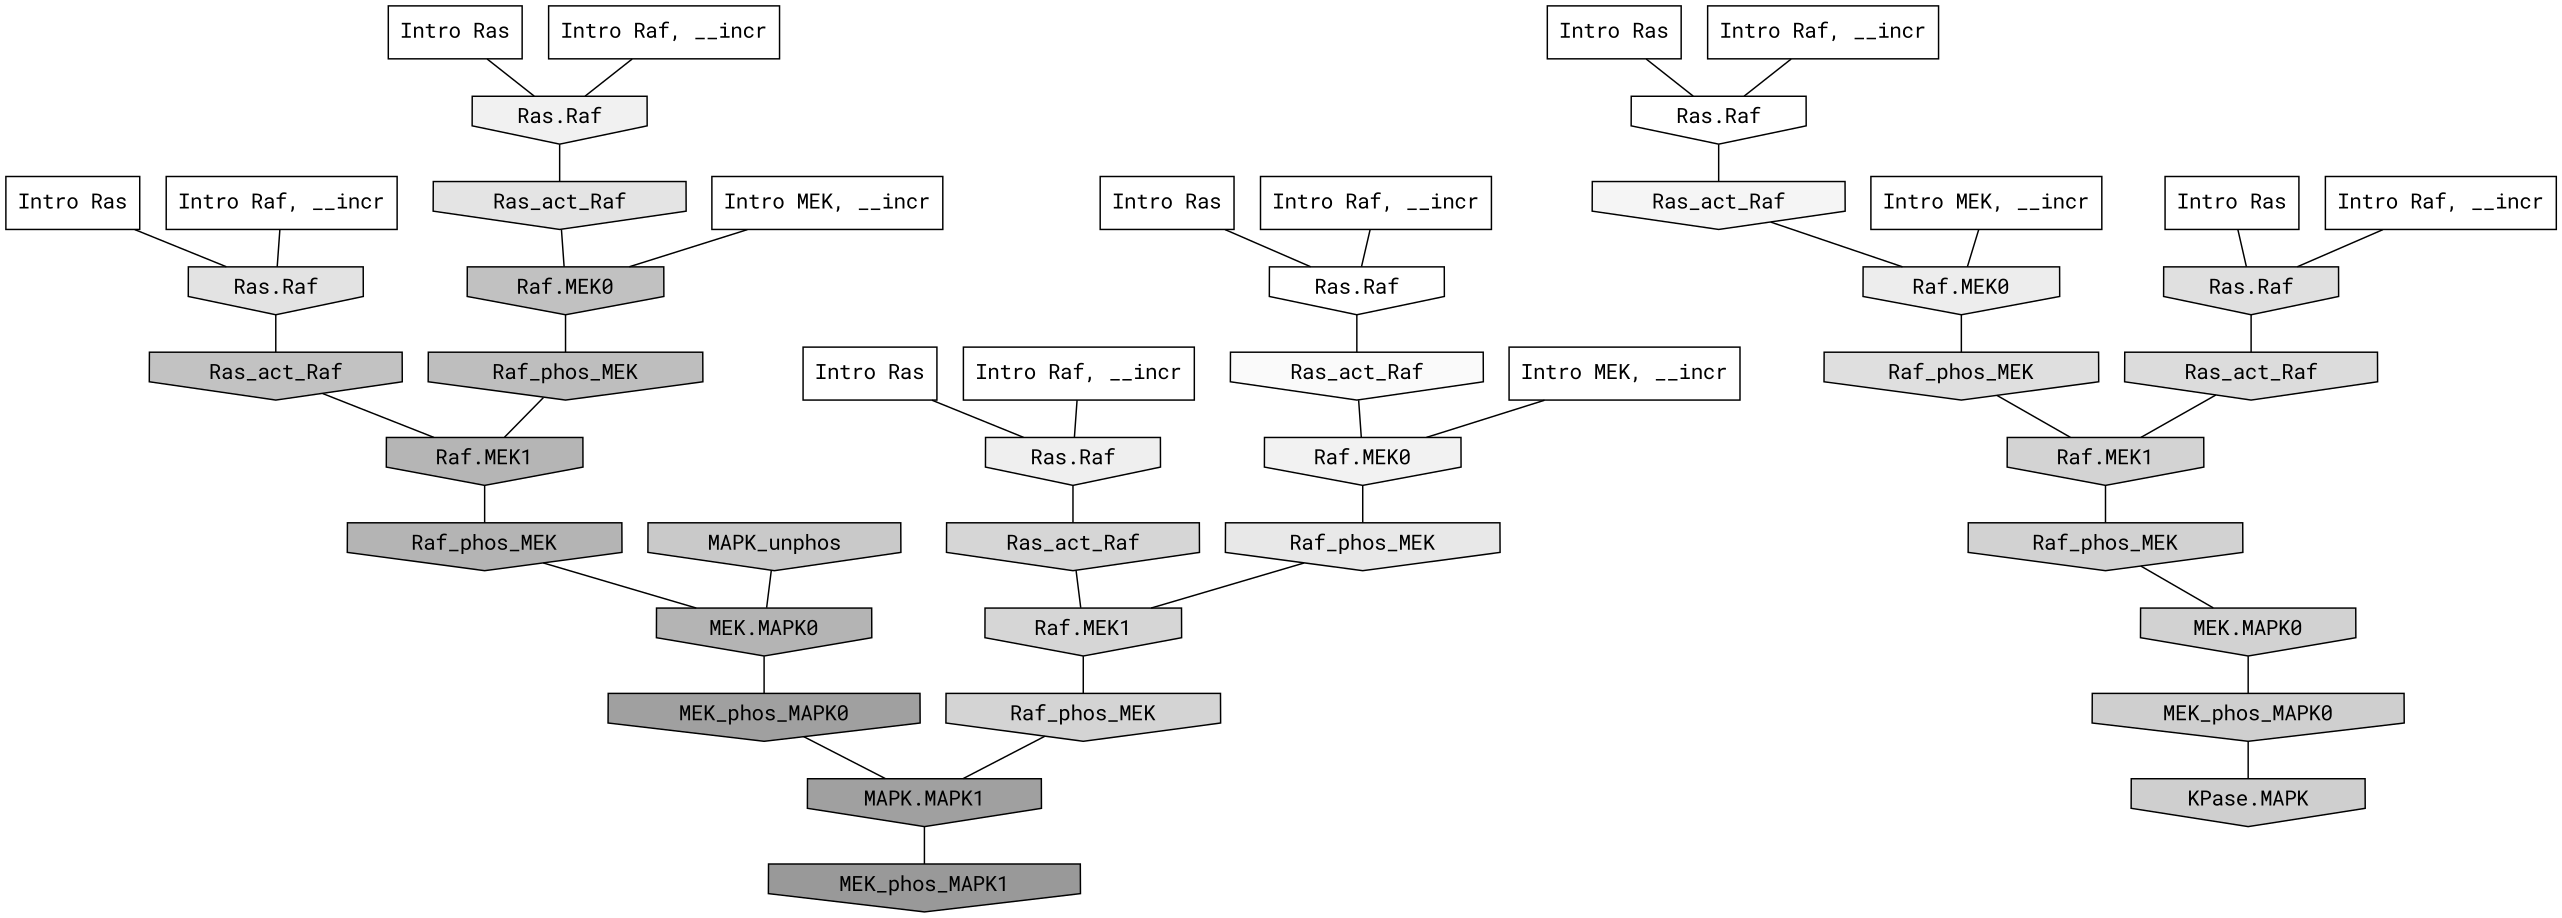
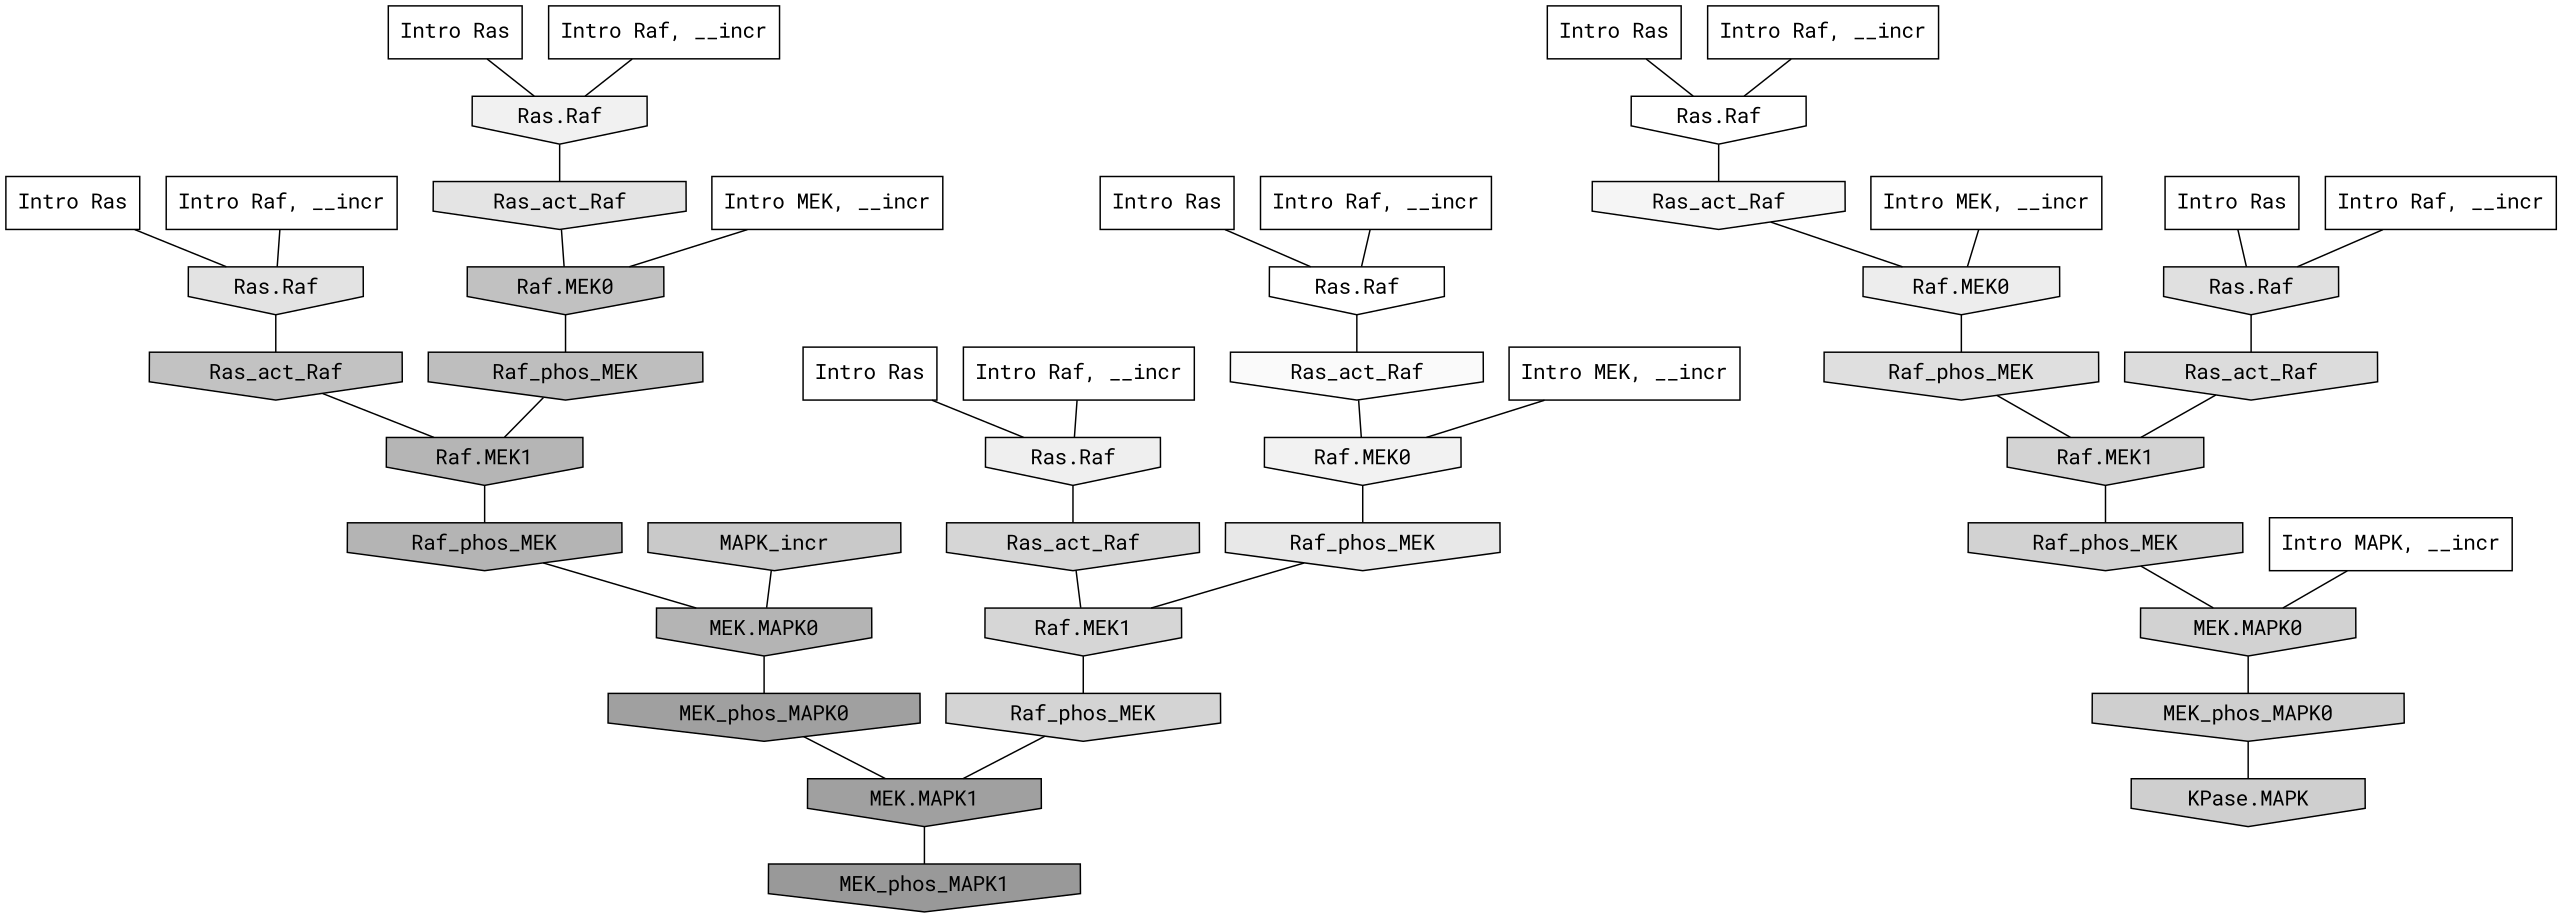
(774, 544) -> (774, 544)
none -> (2391, 544)
(924, 800) -> (924, 800)
